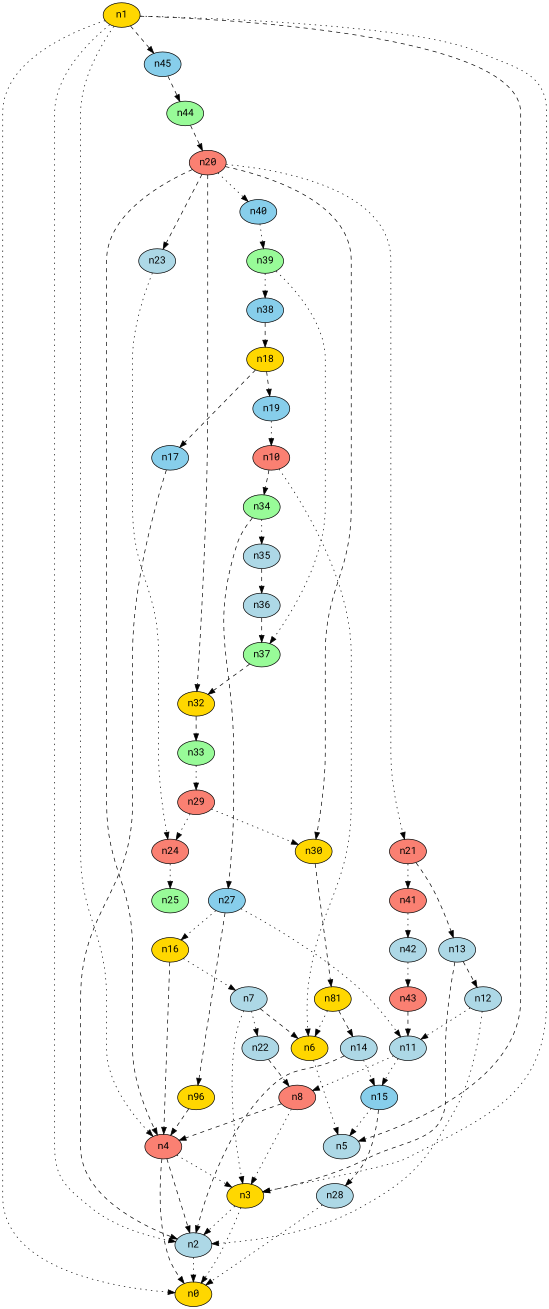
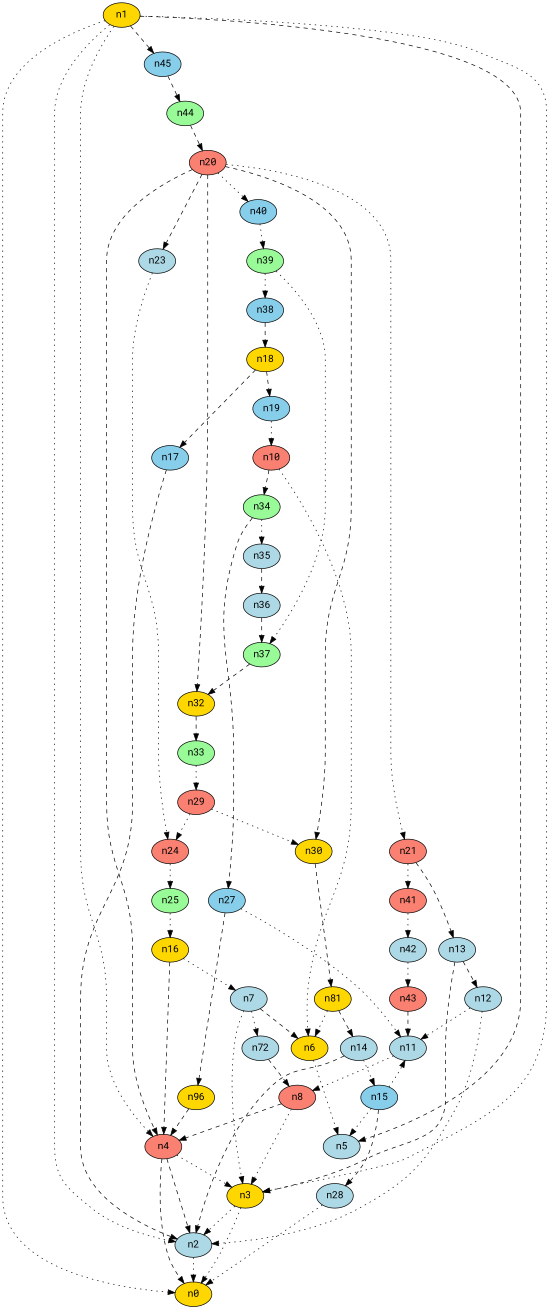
(201, 923) -> (170, 922)
(260, 1048) -> (260, 1048)
(392, 1069) -> (396, 1077)
